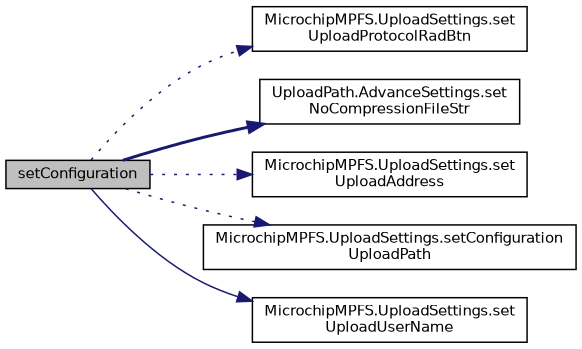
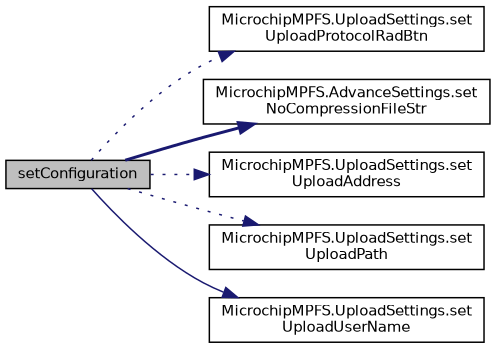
(390, 102) -> (347, 102)
(390, 247) -> (347, 247)
